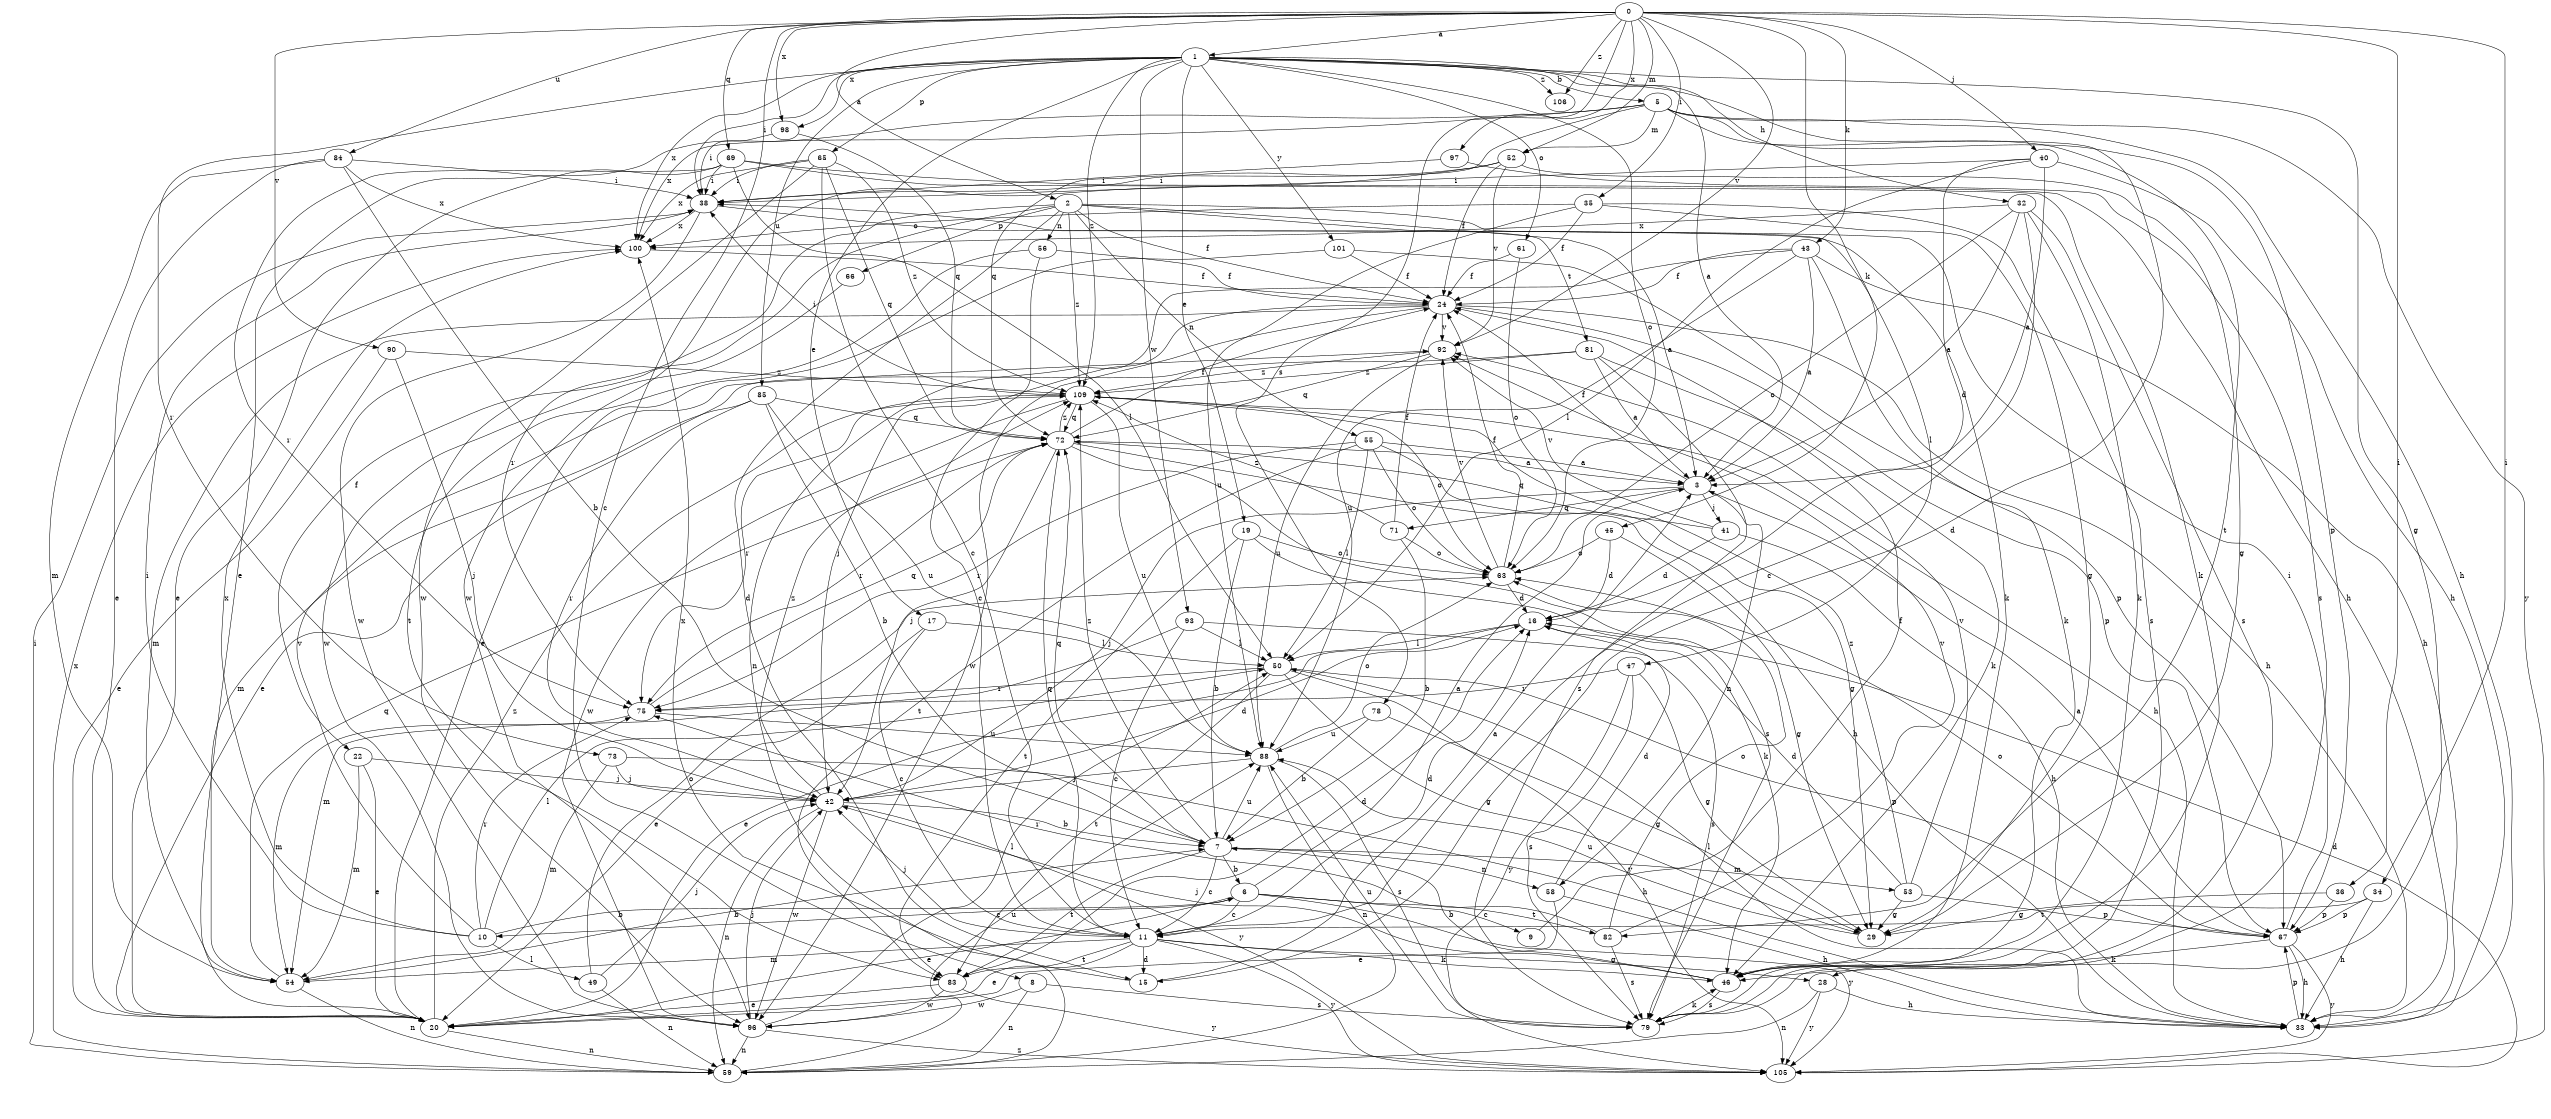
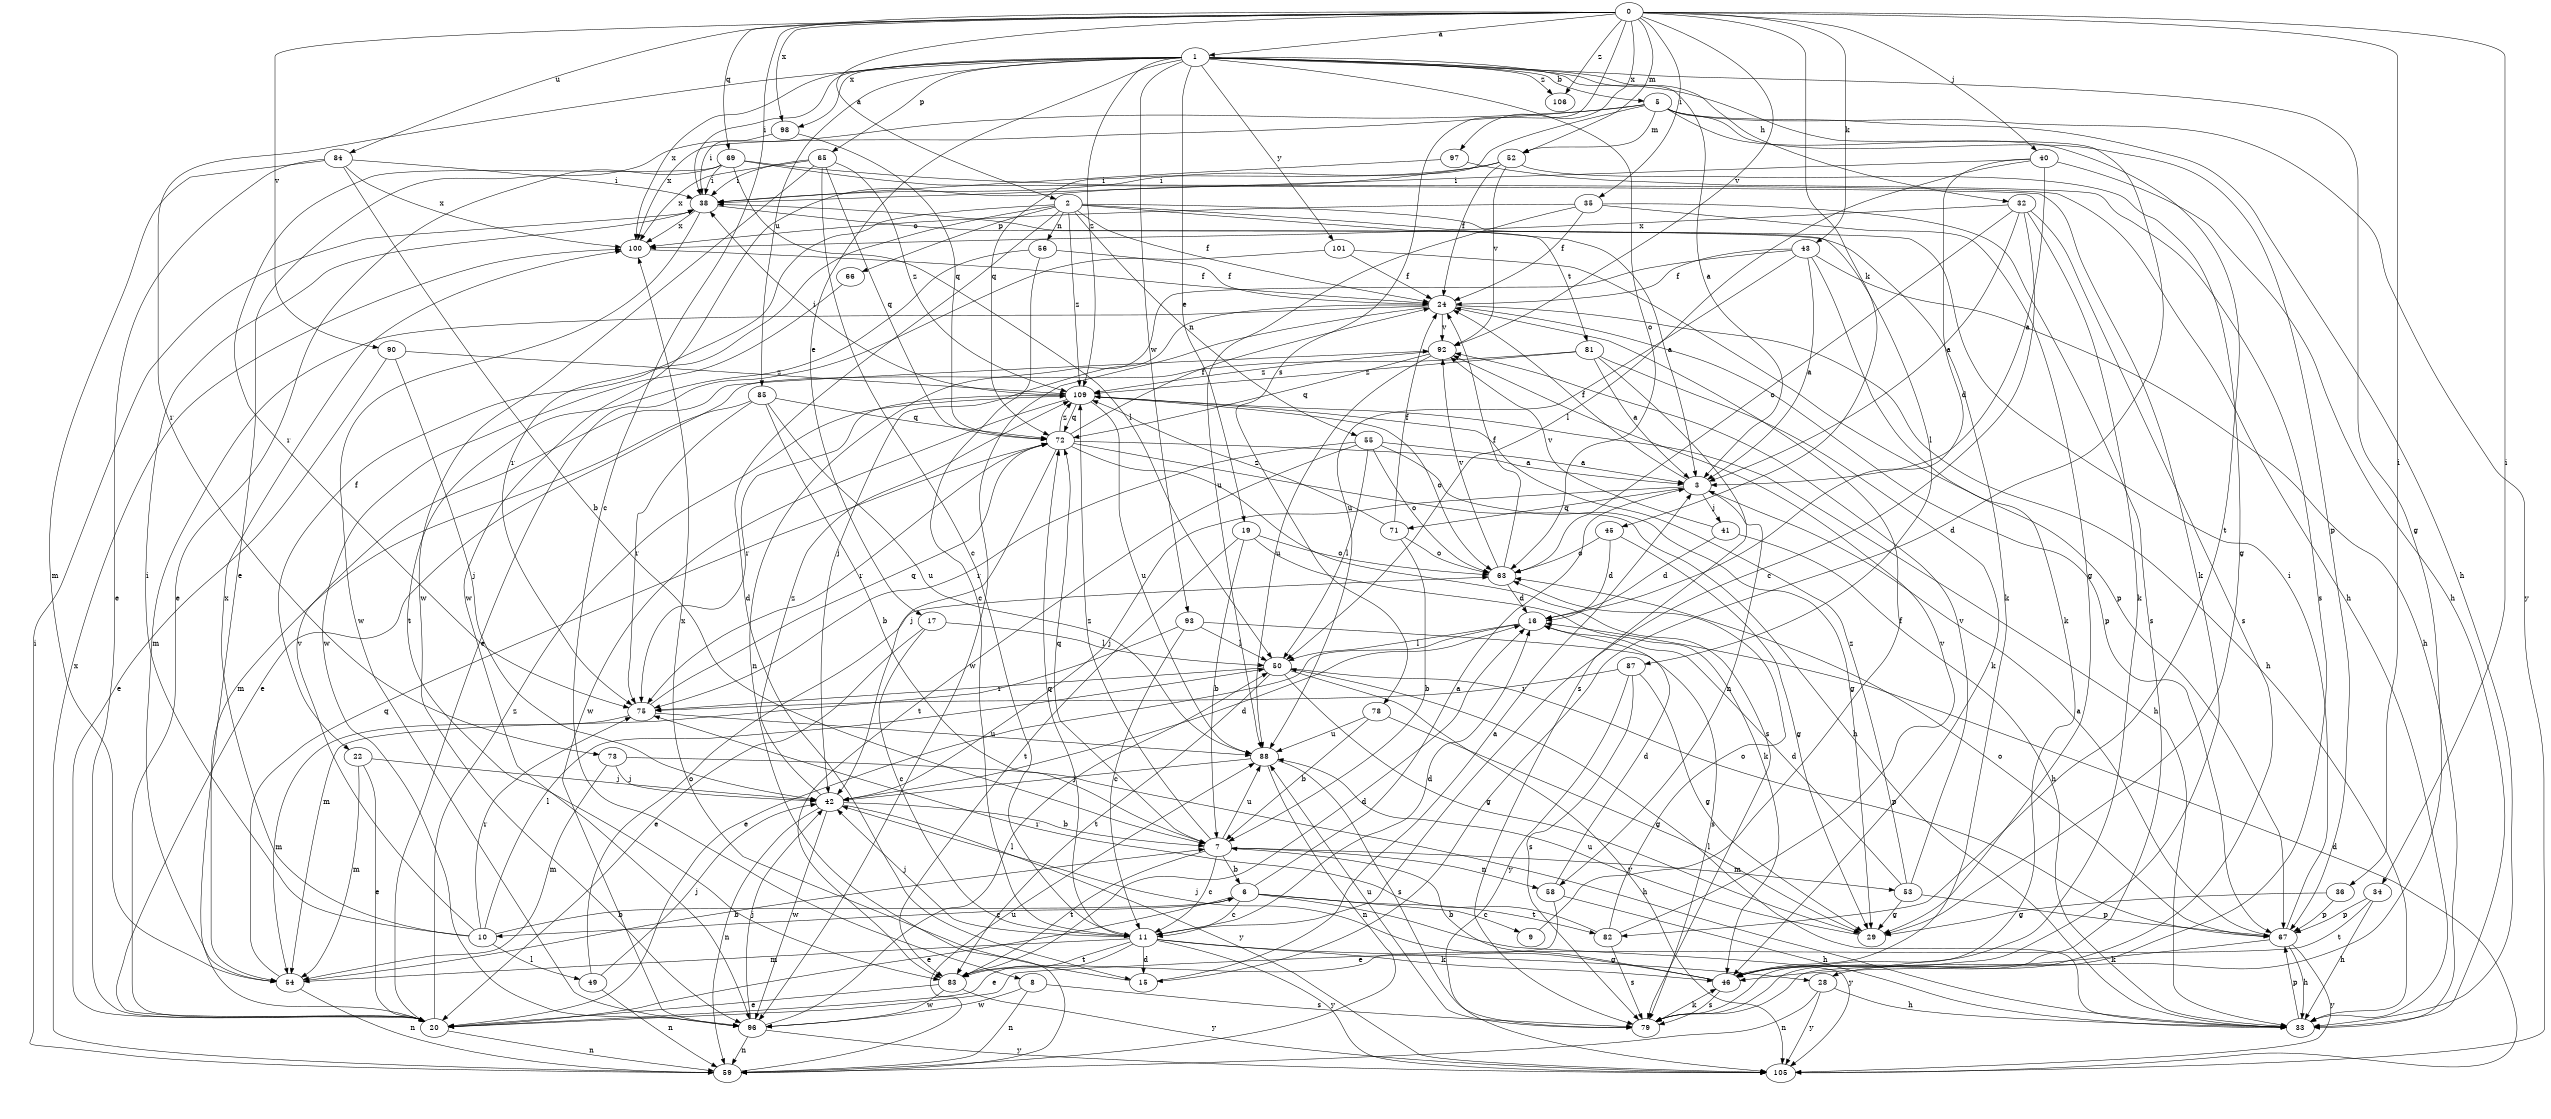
(1522, 249) -> none
(1414, 474) -> none
(551, 649) -> (637, 526)
(1363, 662) -> none
(1631, 666) -> (1631, 666)
(1706, 926) -> (1710, 952)
(1020, 1051) -> (1020, 1051)
